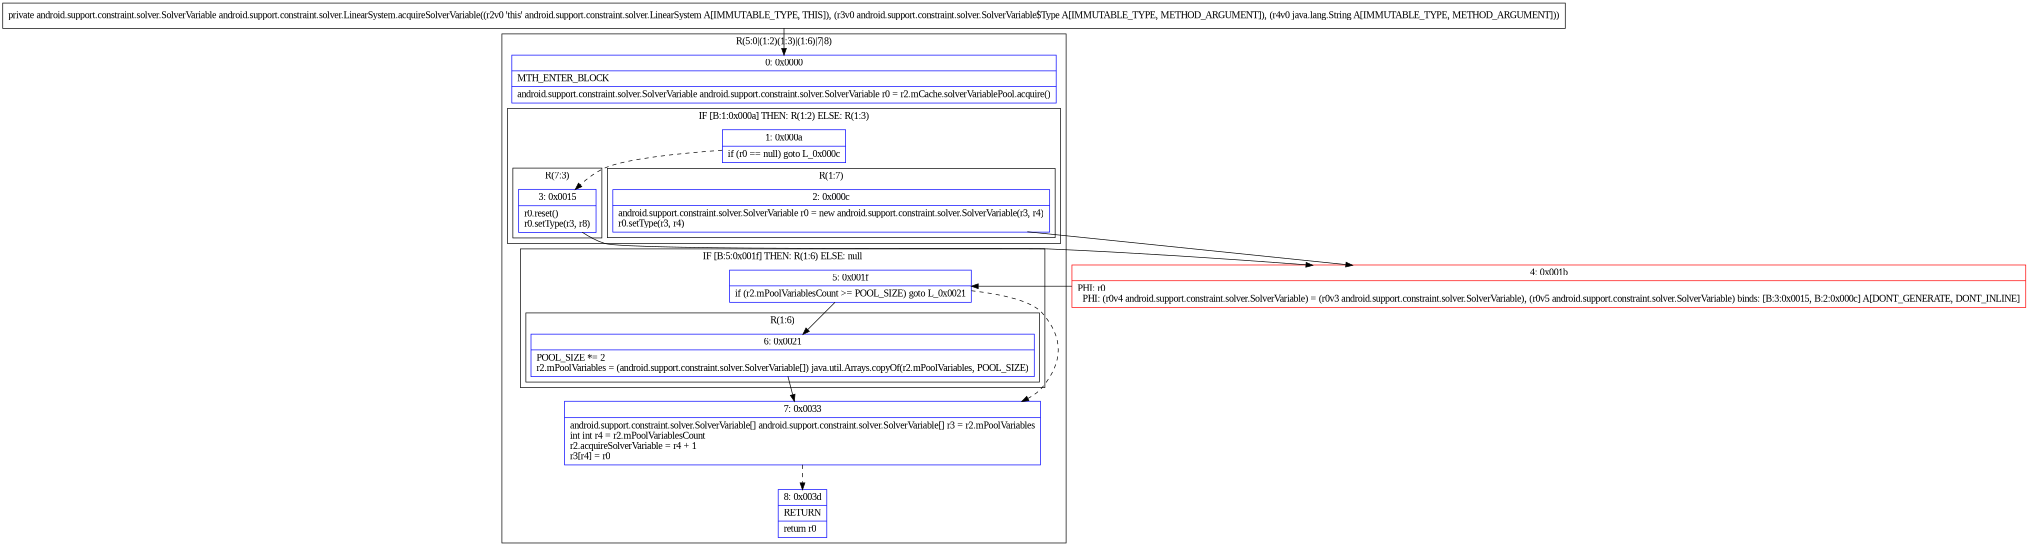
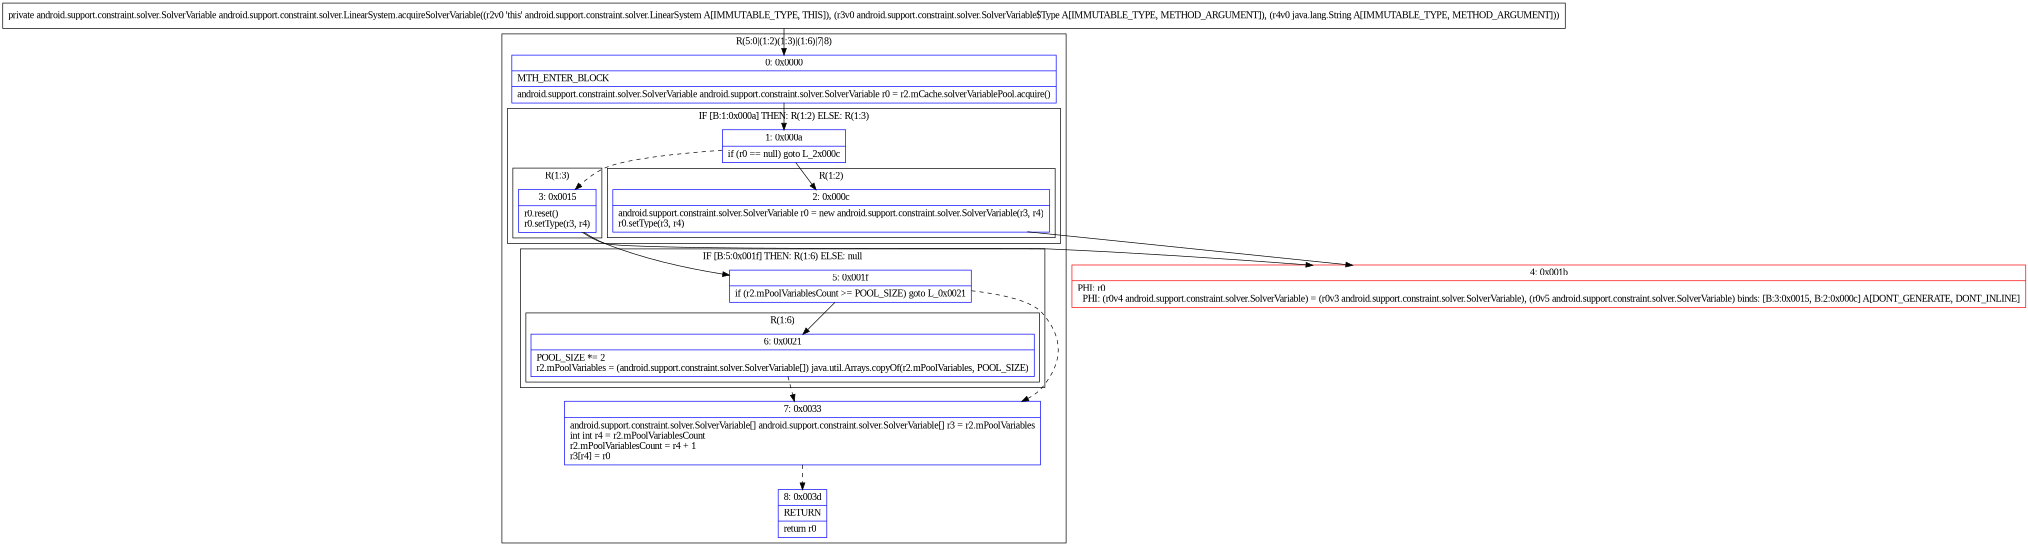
none -> (784, 113)
(784, 154) -> (784, 154)
none -> (804, 173)
(557, 176) -> (557, 176)
(831, 176) -> (831, 176)
(557, 224) -> (557, 224)
(1025, 286) -> (651, 259)
(790, 385) -> (790, 385)
(633, 446) -> (633, 446)
